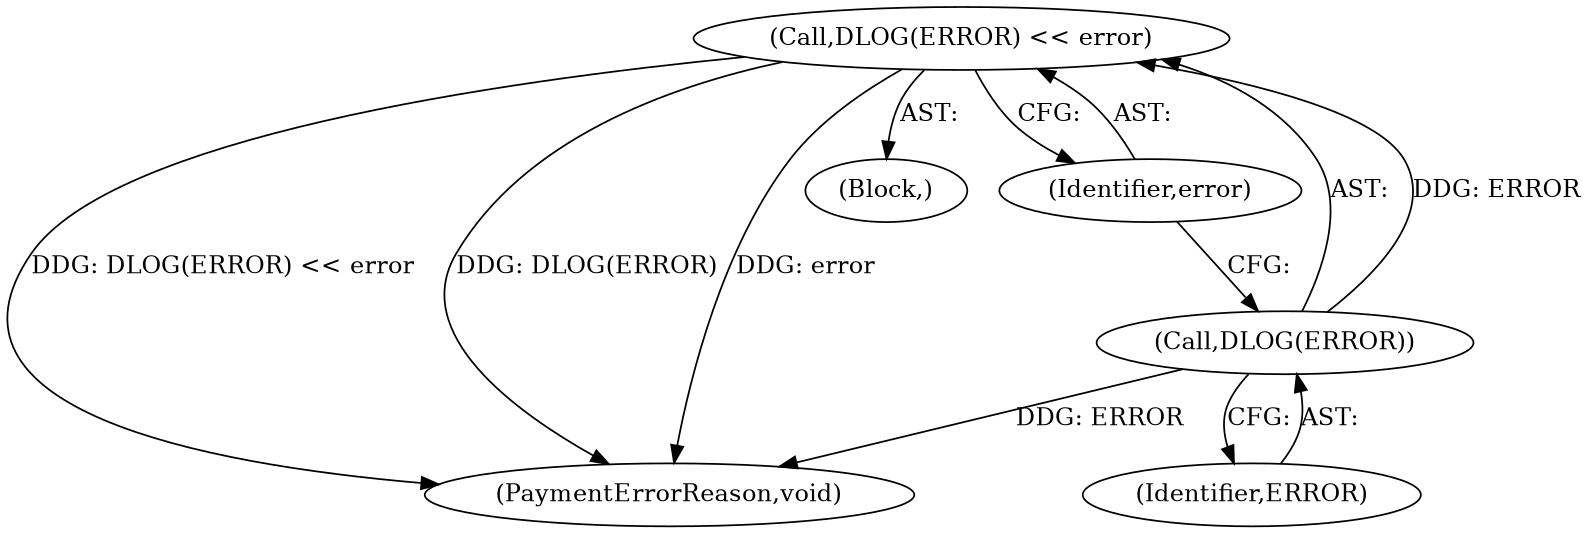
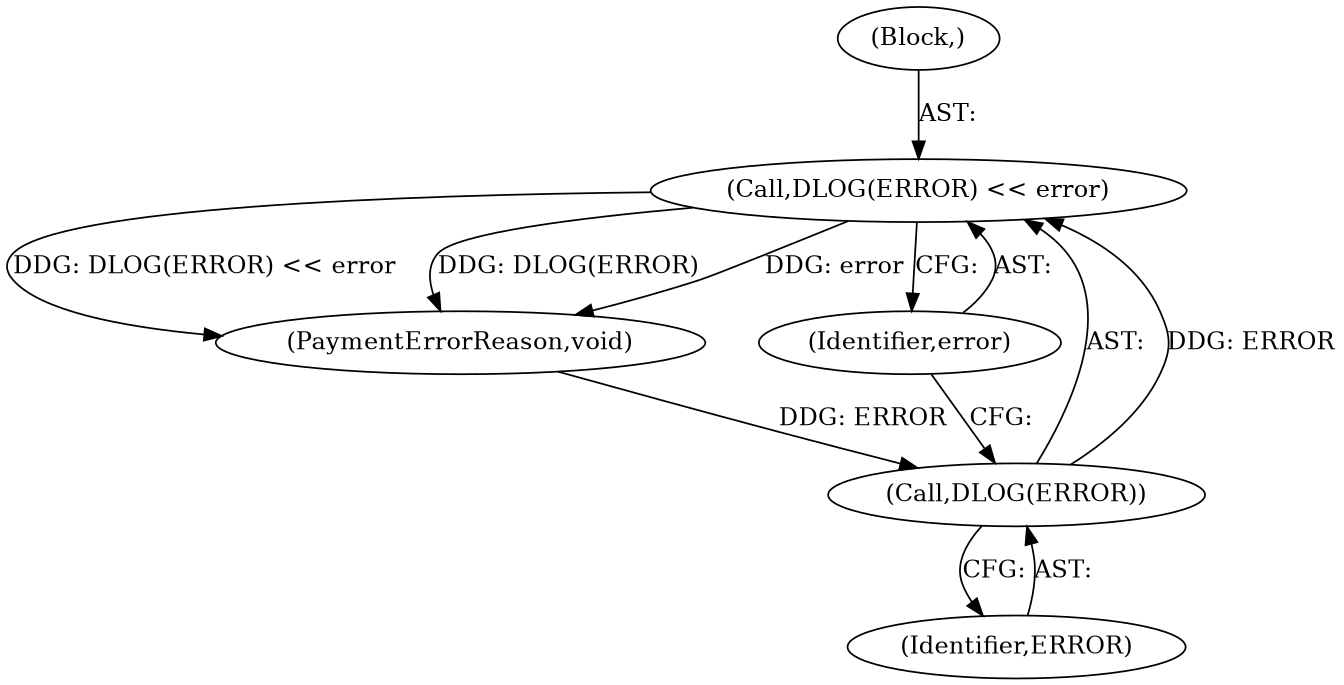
(900, 103) -> (919, 106)
(990, 416) -> (729, 419)
